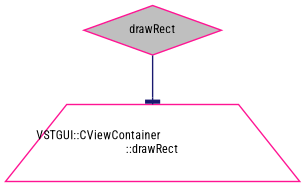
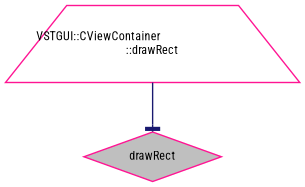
(153, 76) -> (153, 104)
